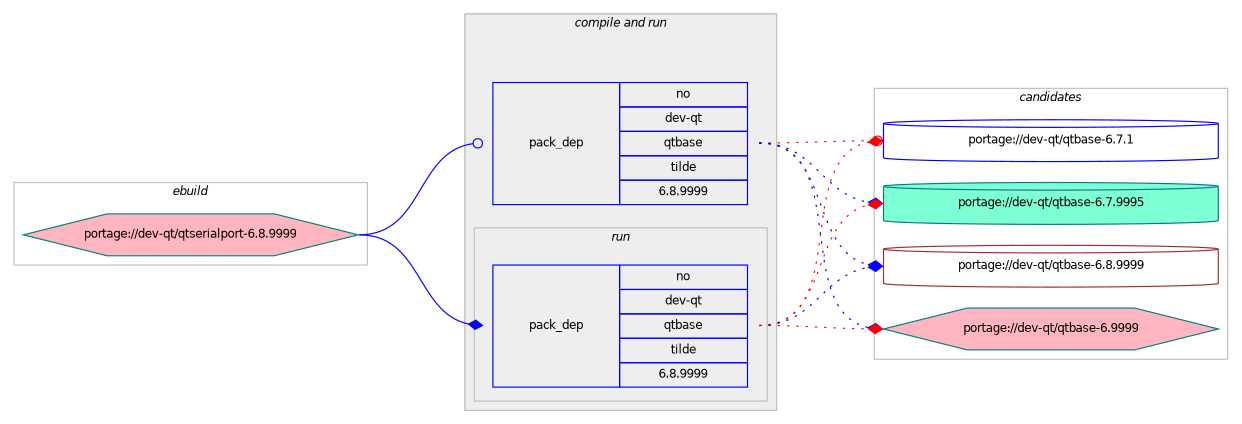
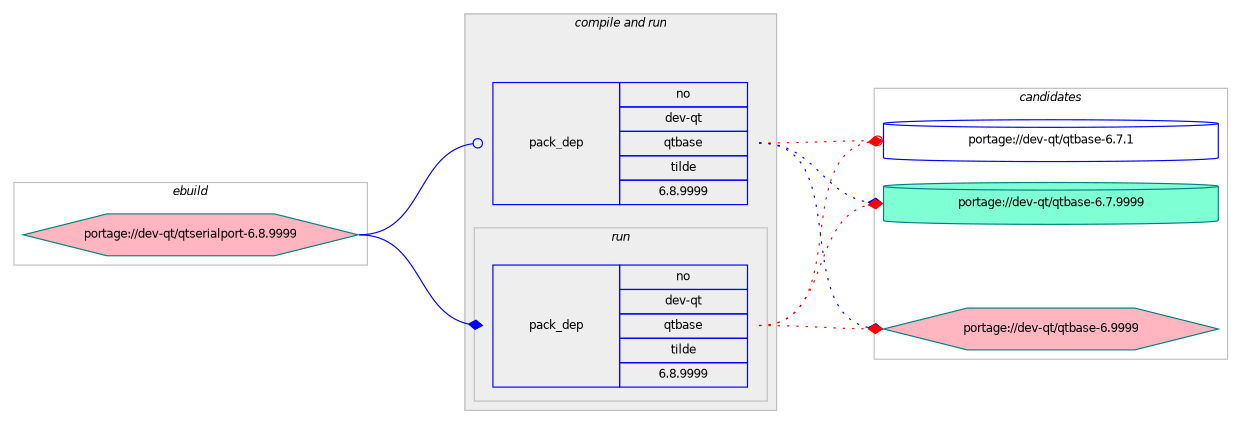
(1051, 203) -> (1051, 203)
(1051, 266) -> none
